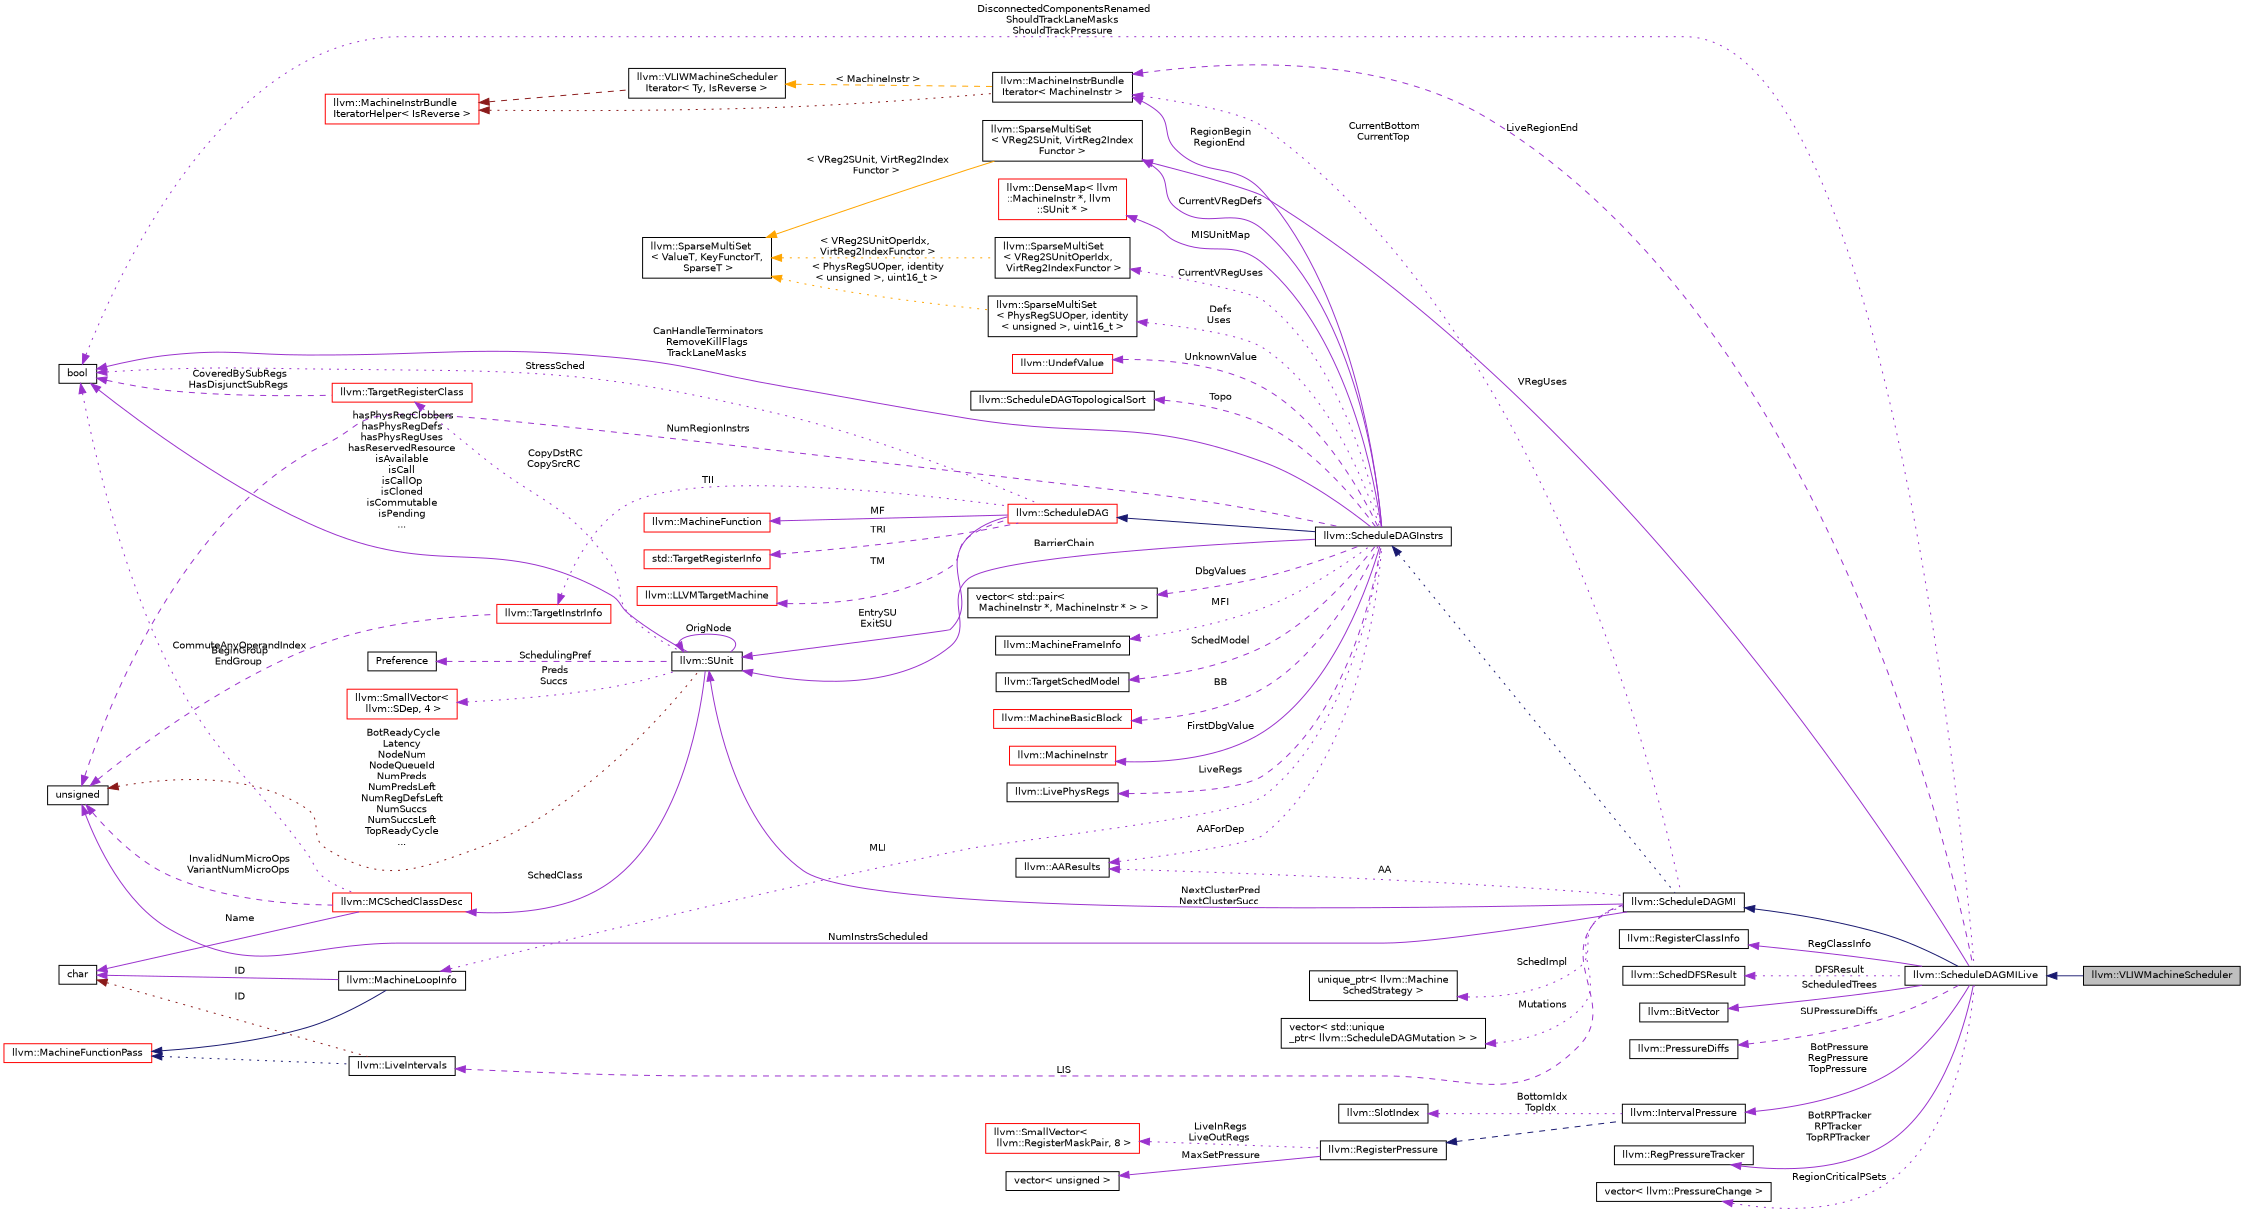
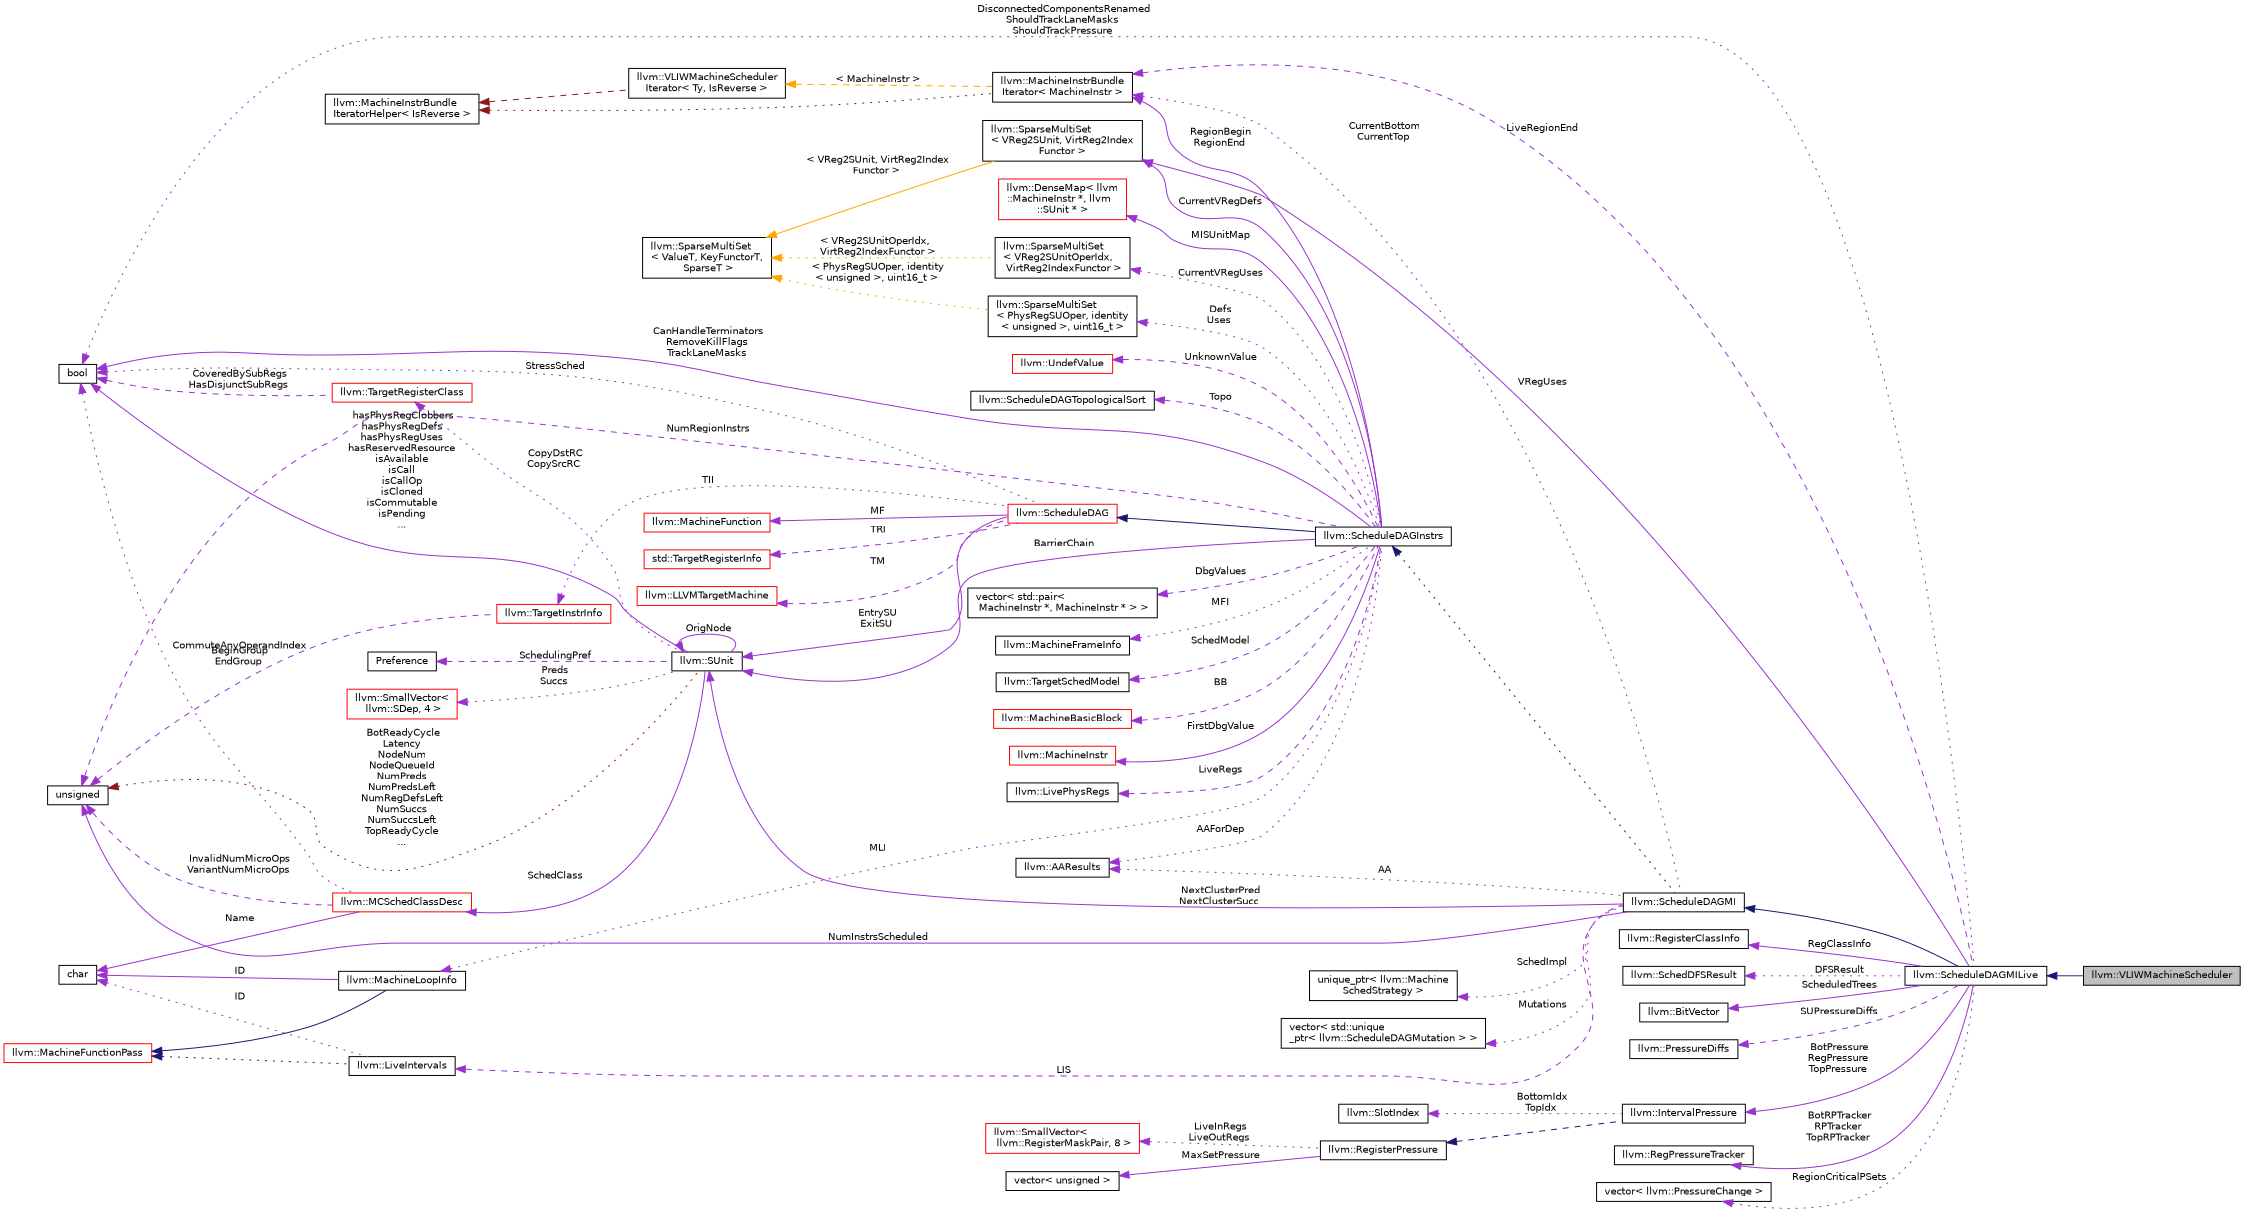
(402, 109) -> (402, 109)
(237, 1020) -> (237, 1020)
